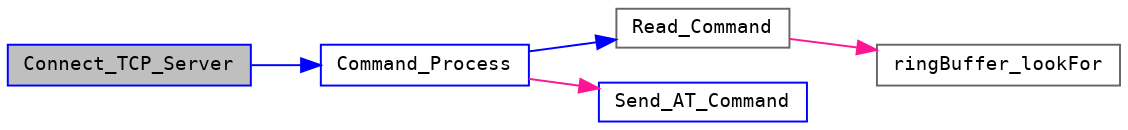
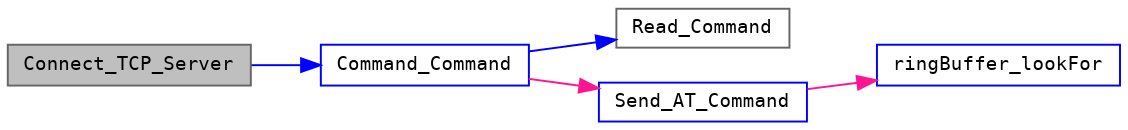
(823, 43) -> (832, 86)
(129, 65) -> (129, 65)
(425, 65) -> (425, 65)
(998, 65) -> (998, 65)
